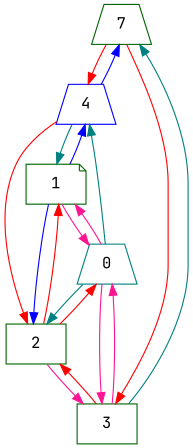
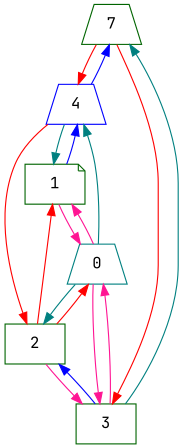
(39, 258) -> none
(83, 388) -> (82, 388)
